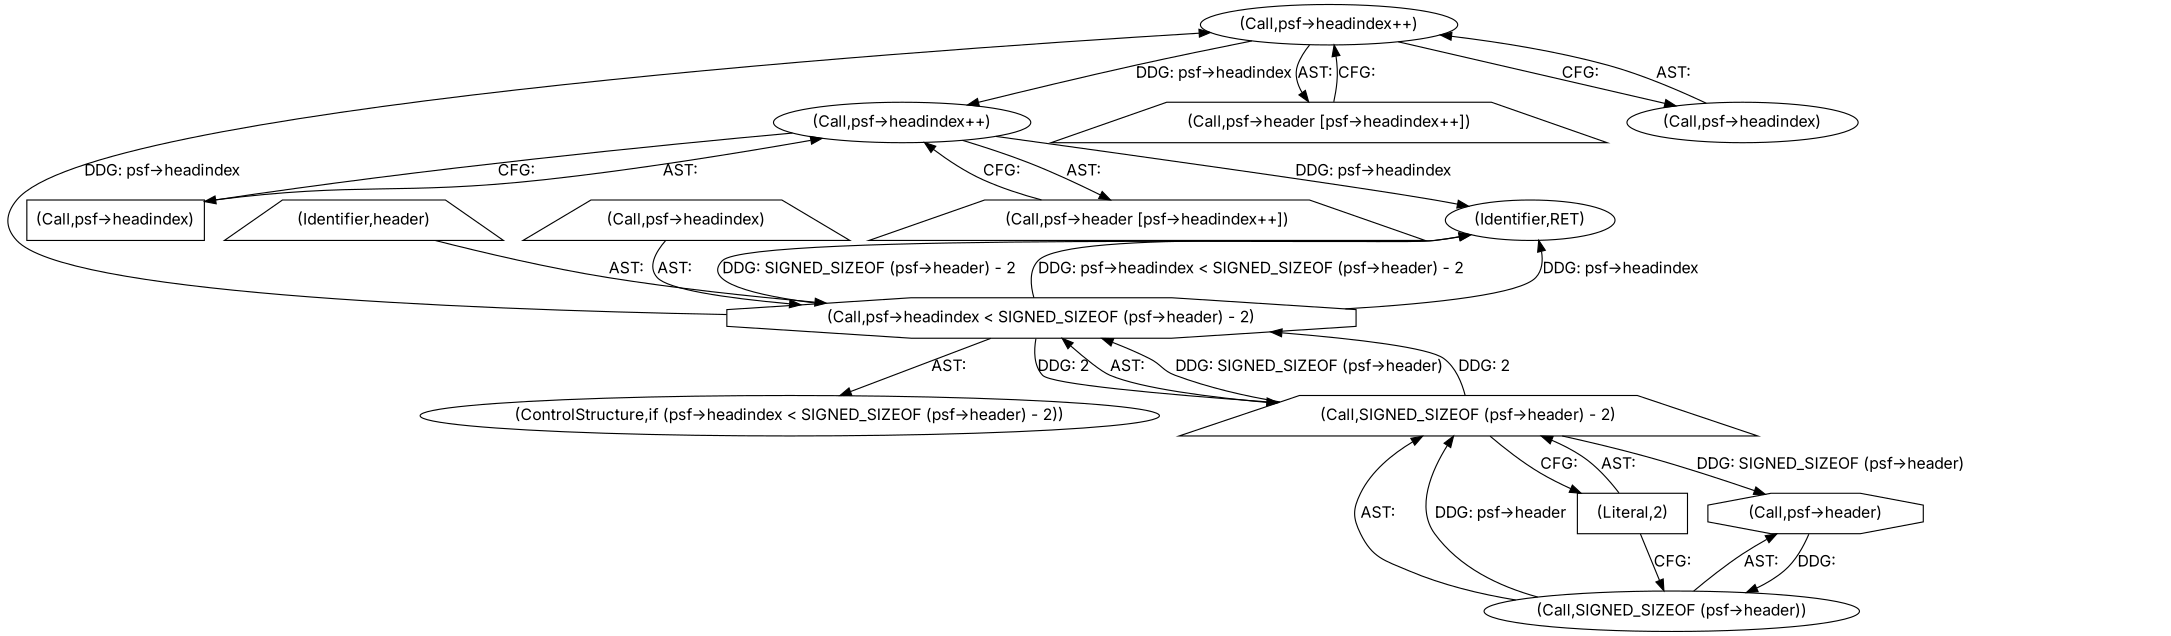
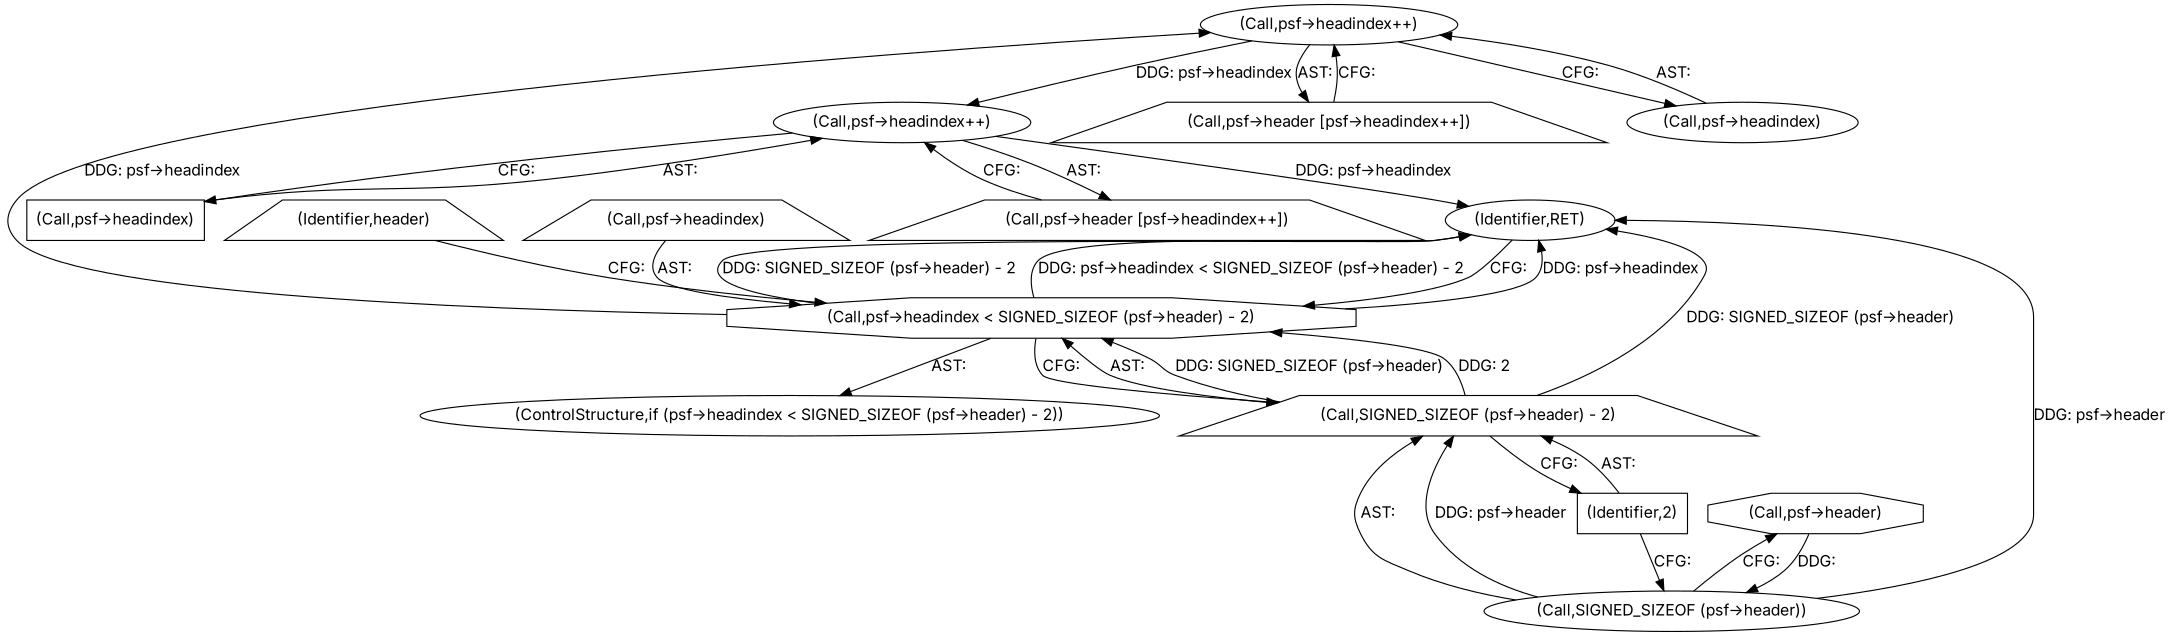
(629, 269) -> (629, 269)
none -> (1421, 291)
none -> (2034, 319)
(1063, 367) -> (1063, 367)
(1659, 460) -> (1673, 316)
(1632, 513) -> (1632, 513)
(1763, 562) -> (1763, 562)
